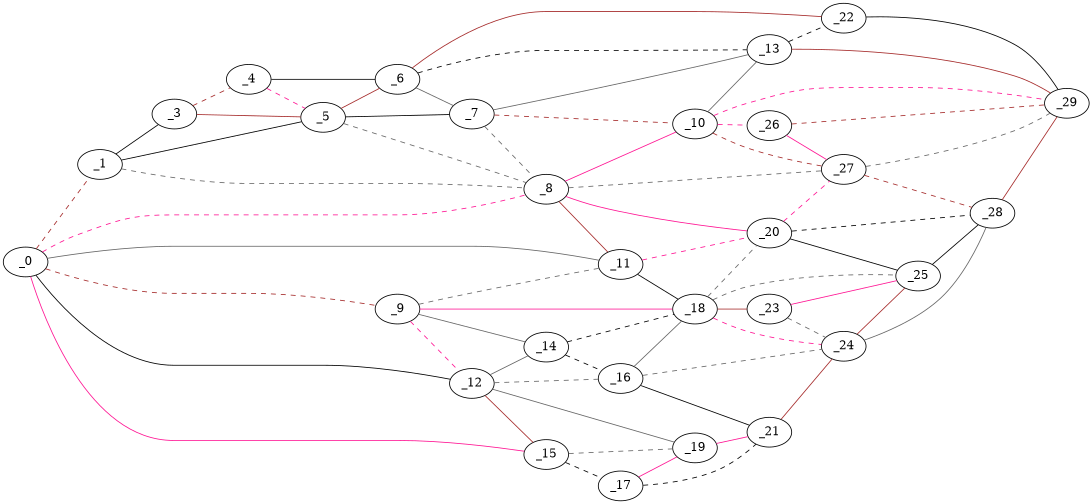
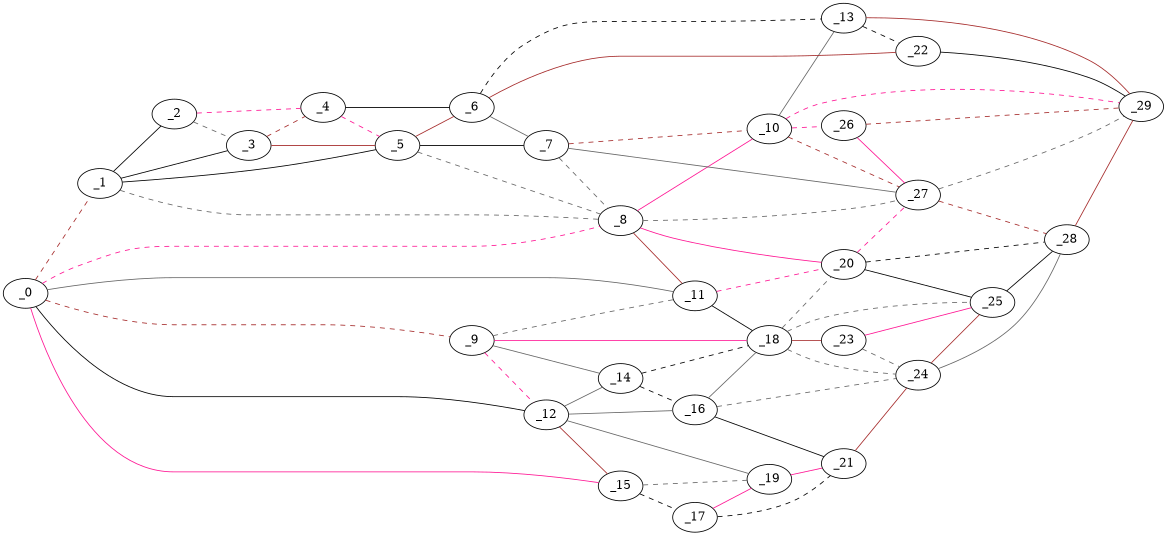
(621, 83) -> (732, 170)
none -> (174, 114)
(766, 336) -> (840, 367)
(546, 381) -> (621, 412)
